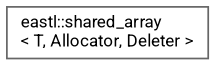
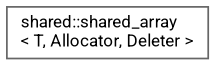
(108, 33) -> (108, 33)
